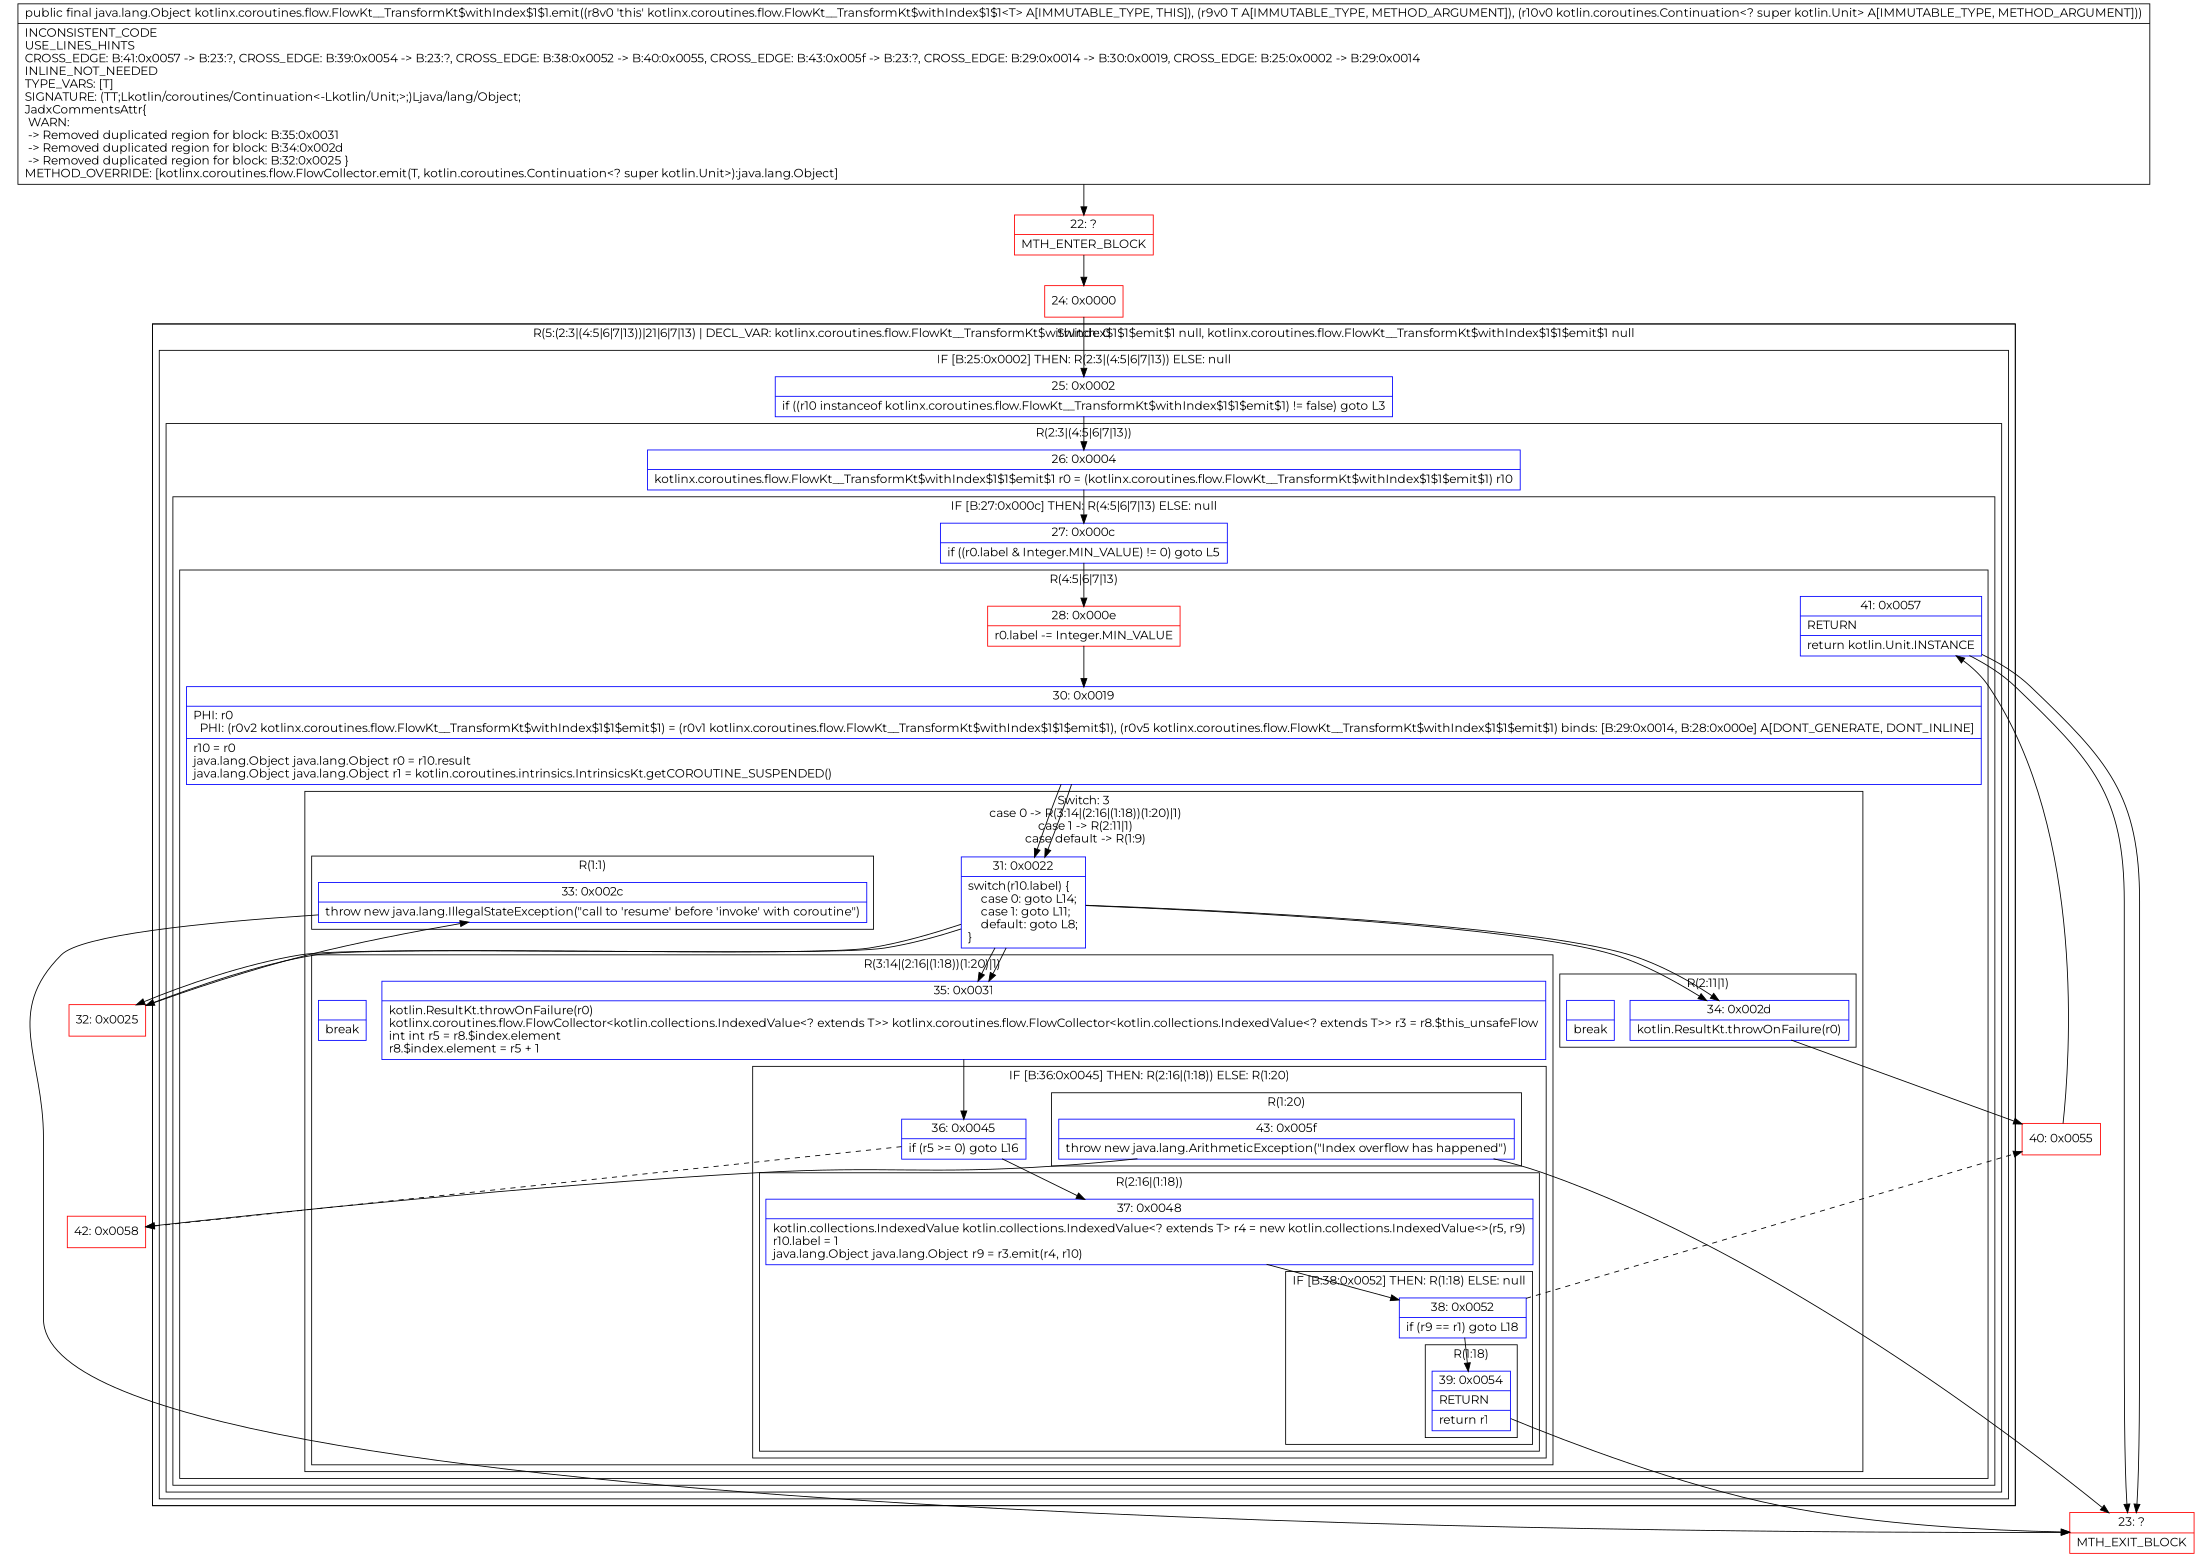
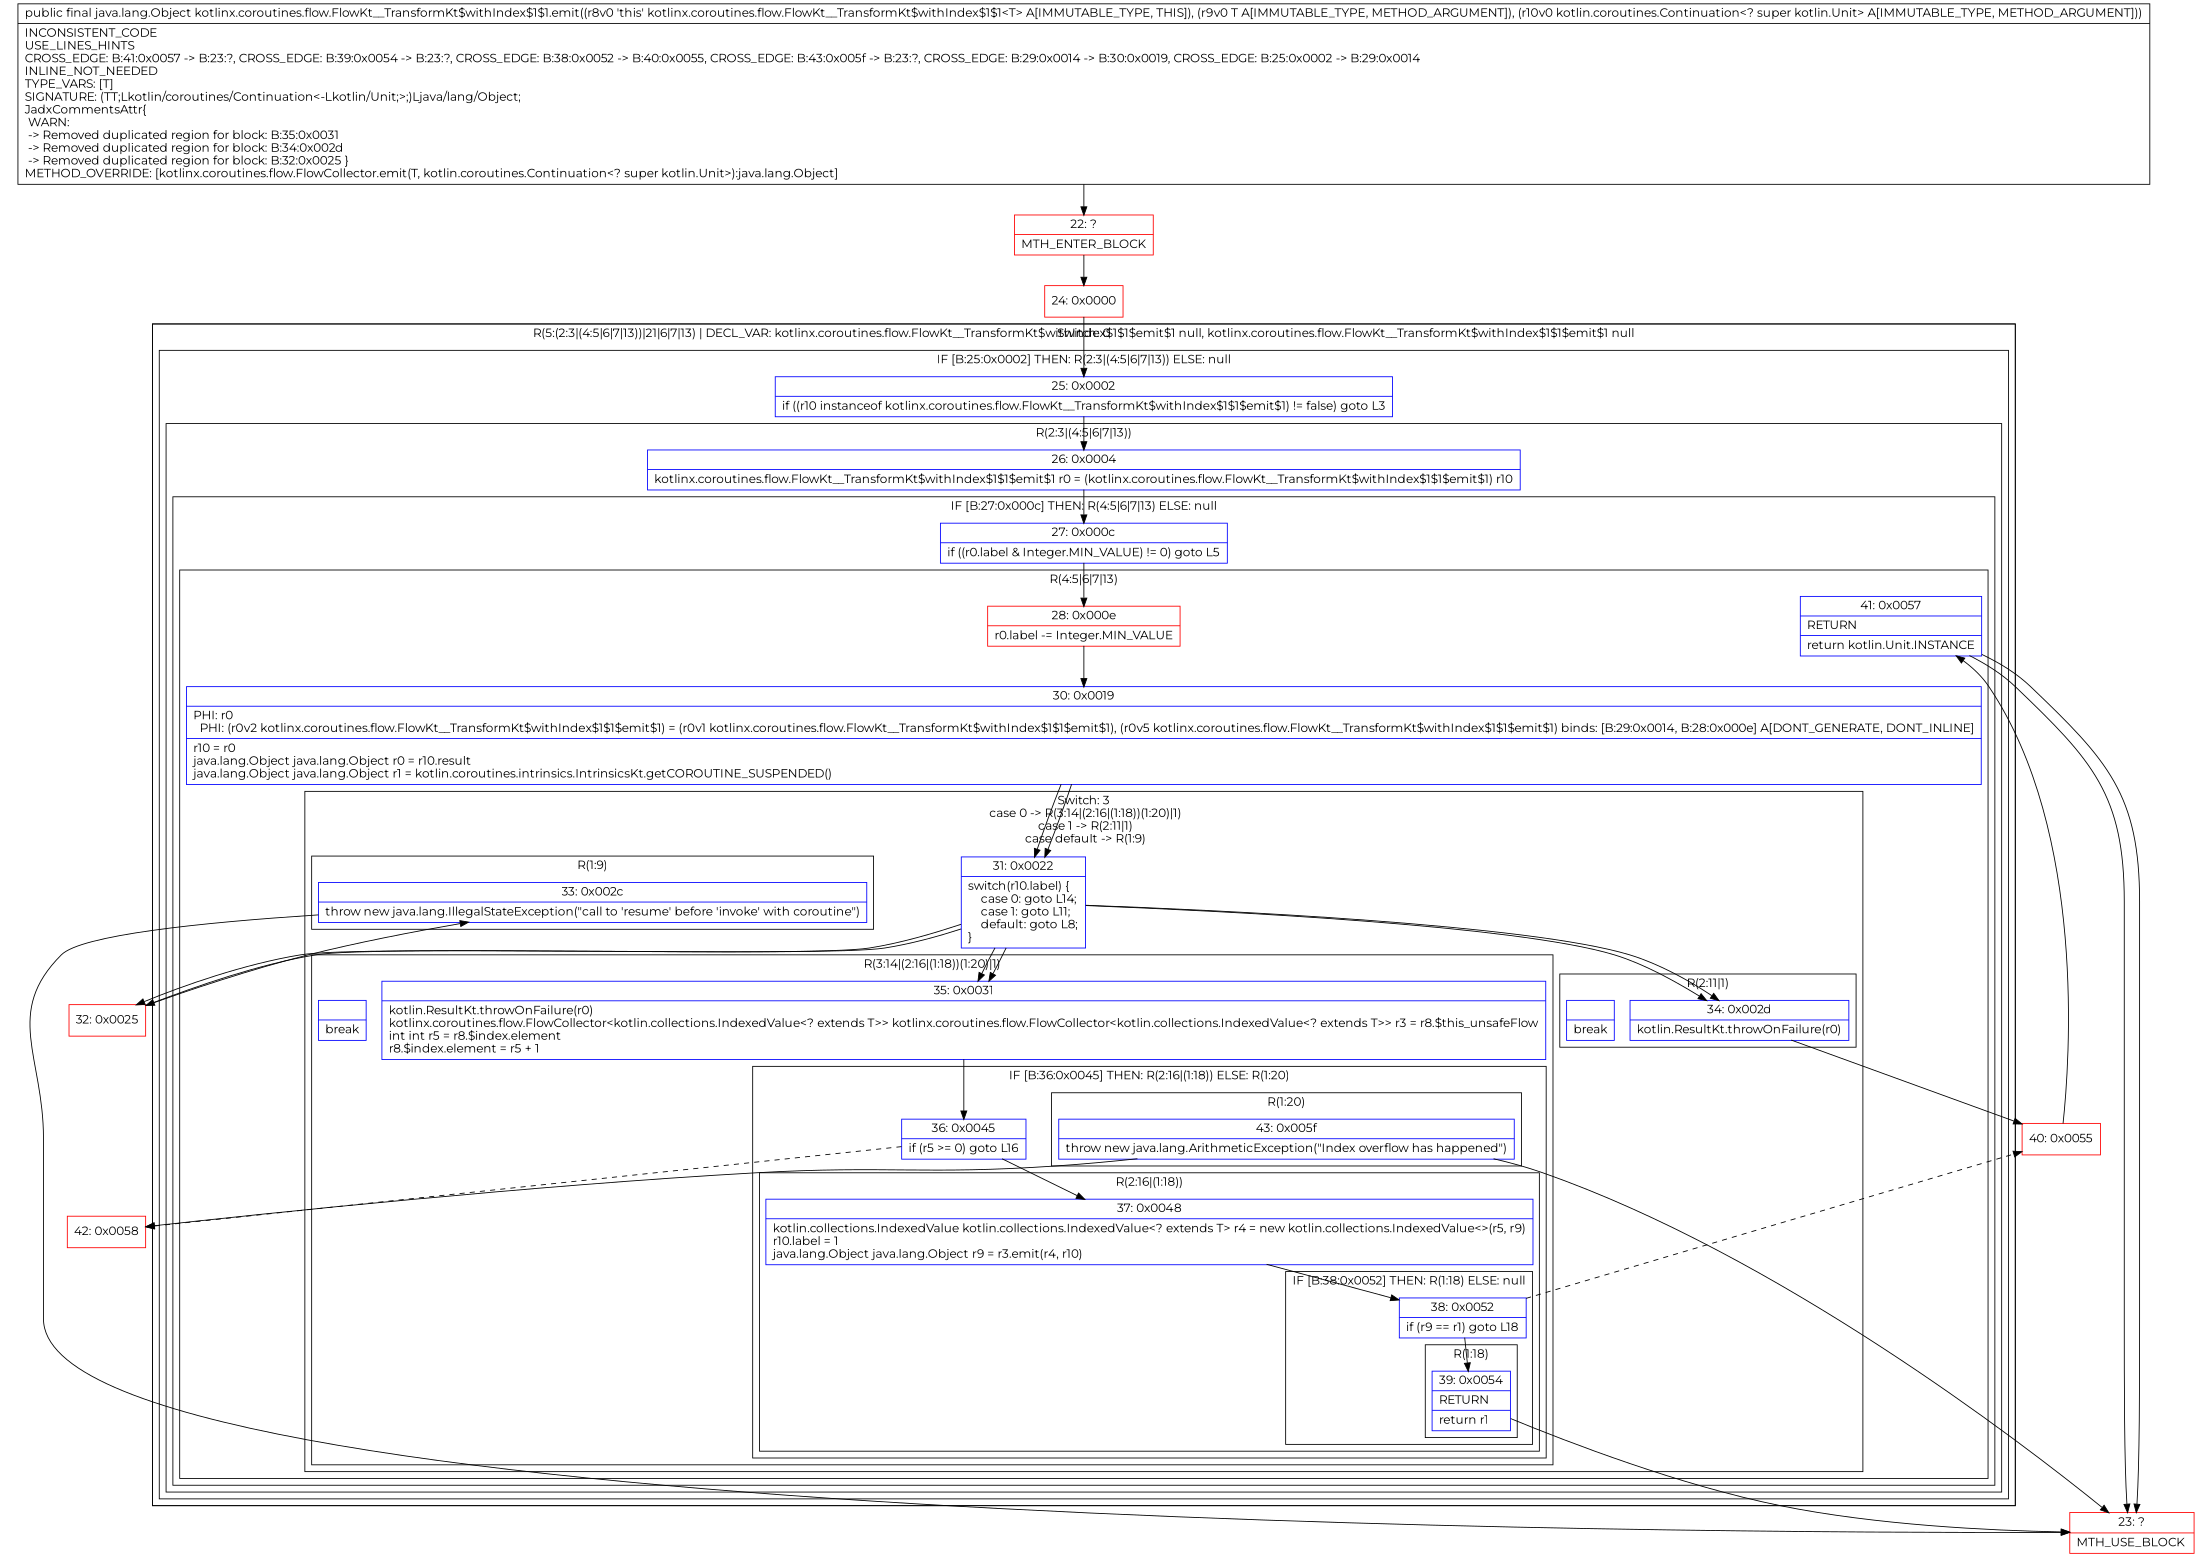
(593, 866) -> (593, 866)
(2132, 1543) -> (2131, 1543)
